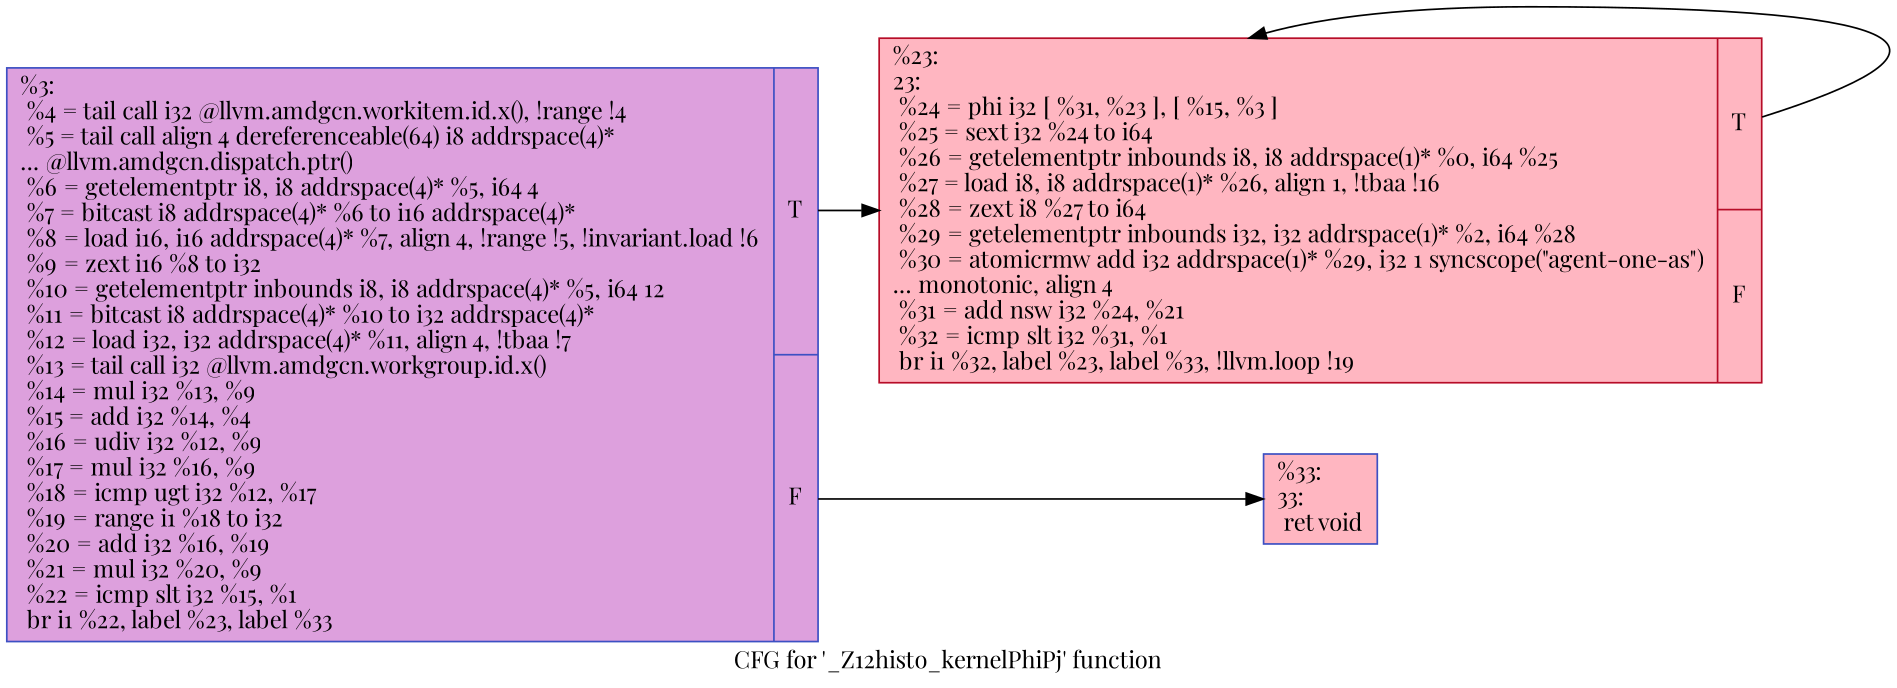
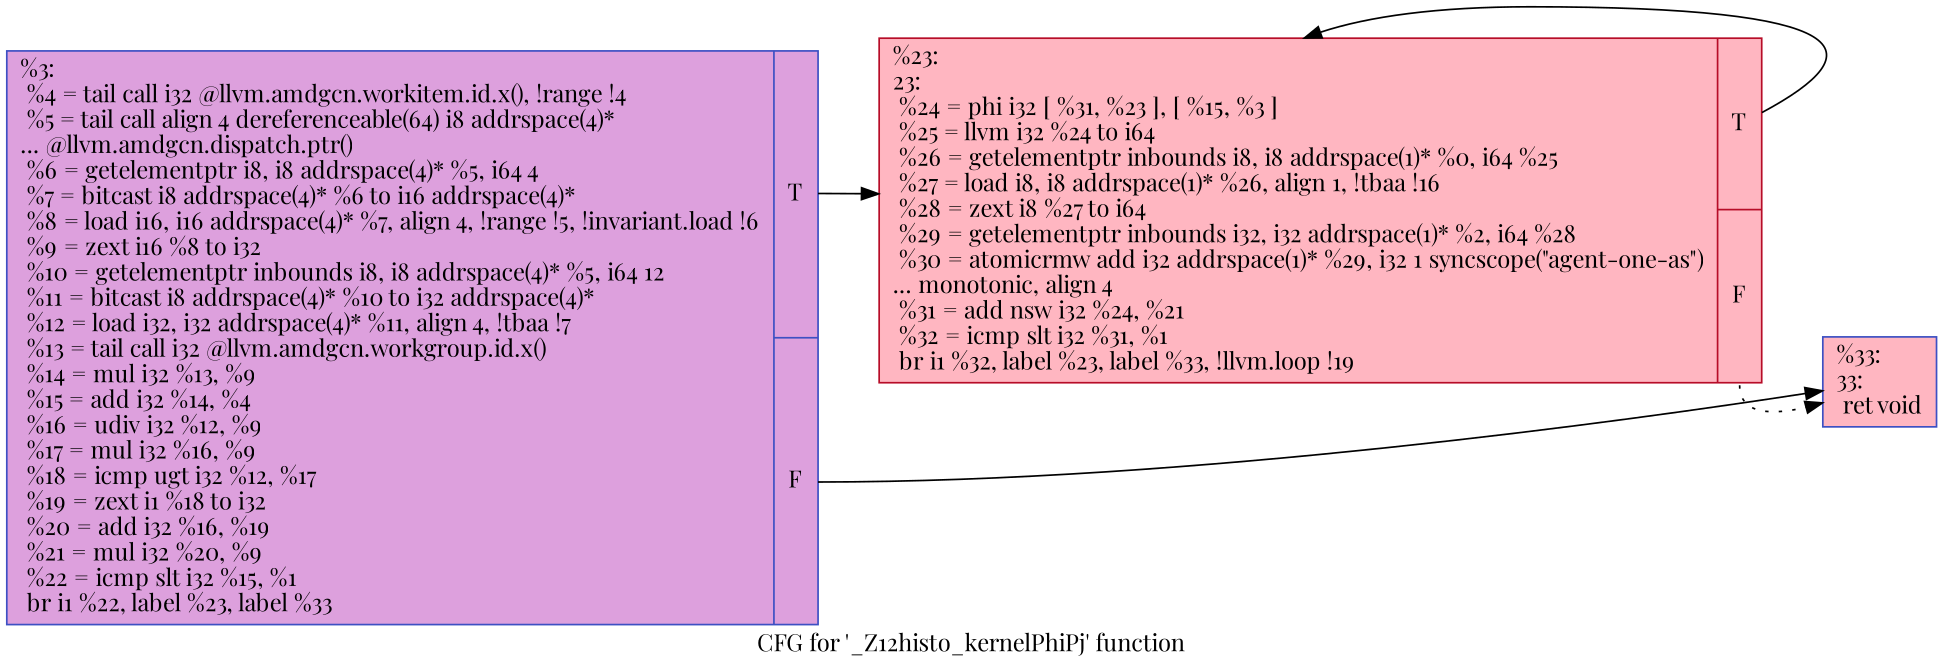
(1023, 133) -> (1024, 133)
none -> (1766, 411)
(152, 519) -> (143, 502)
